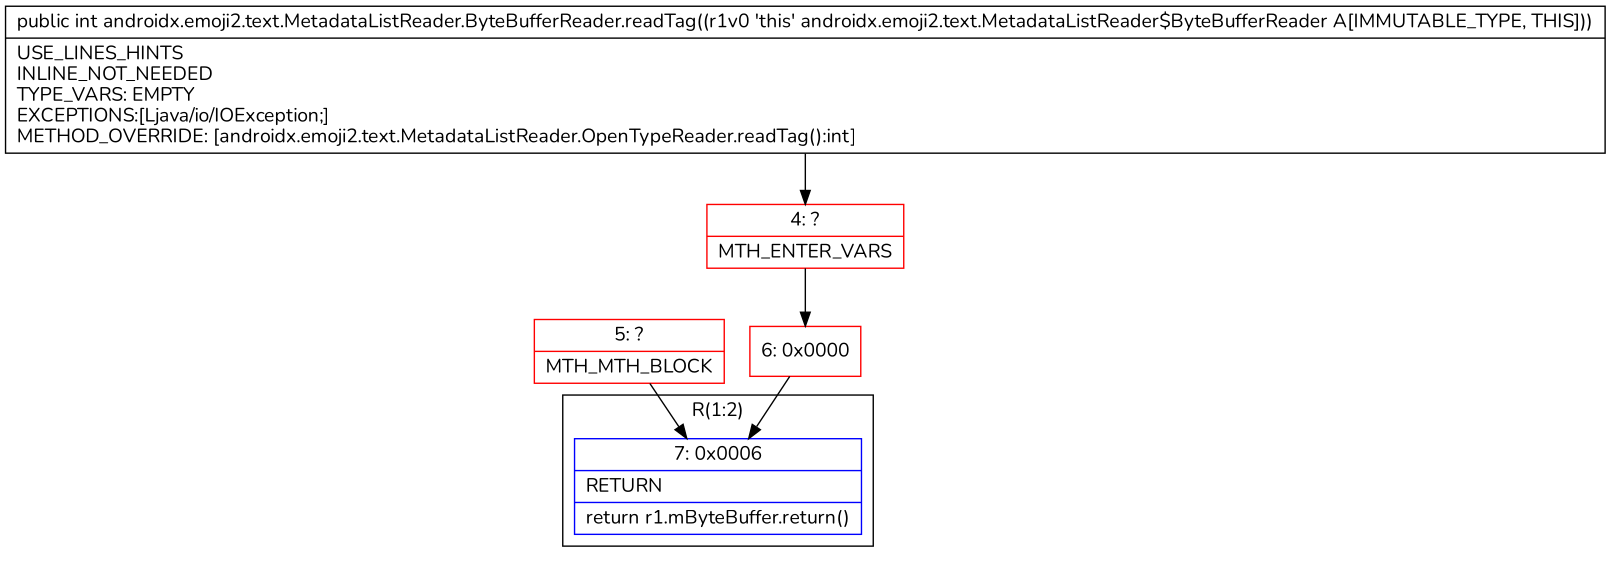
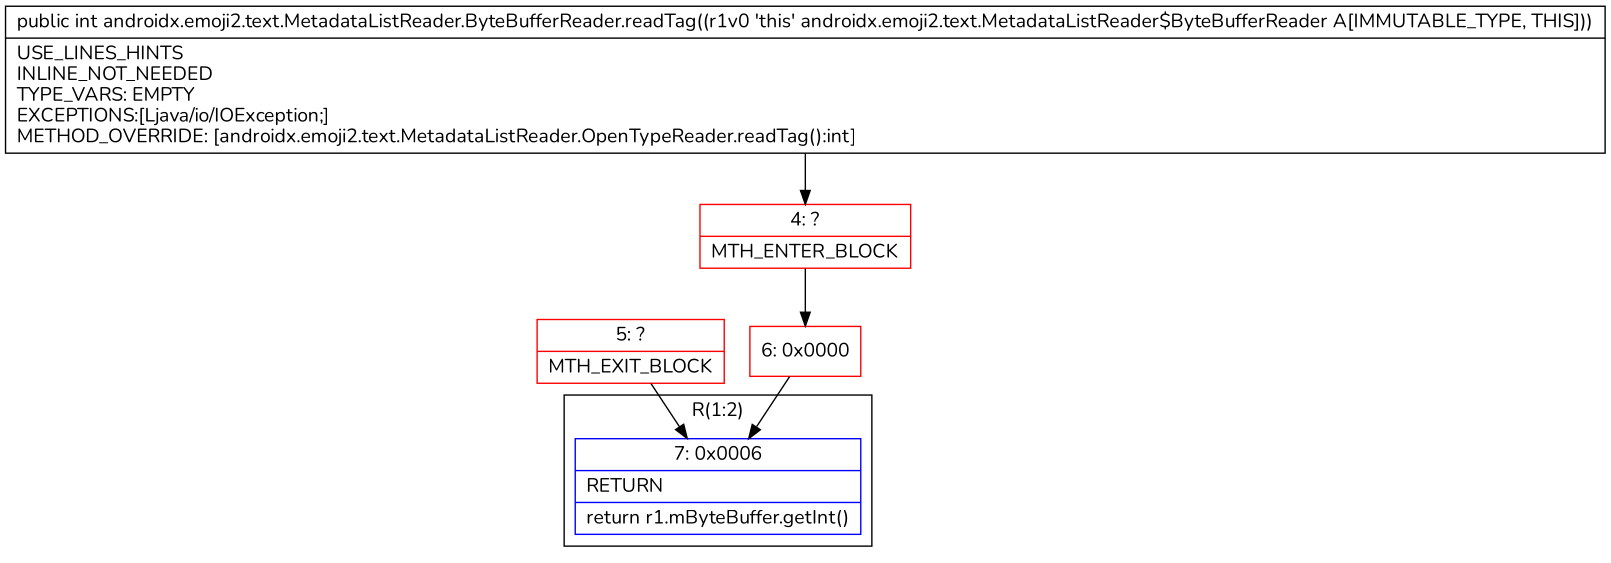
(805, 252) -> (805, 252)
(629, 367) -> (631, 367)
(718, 518) -> (718, 518)
